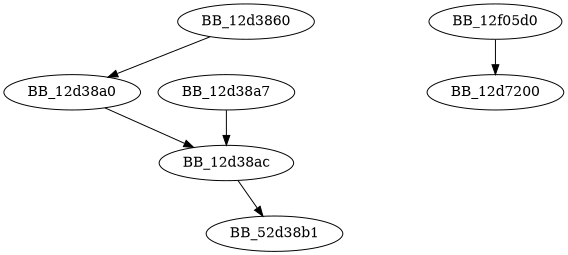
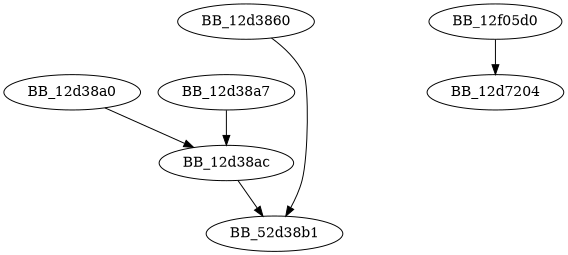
(164, 55) -> (307, 118)
(495, 92) -> (495, 92)
